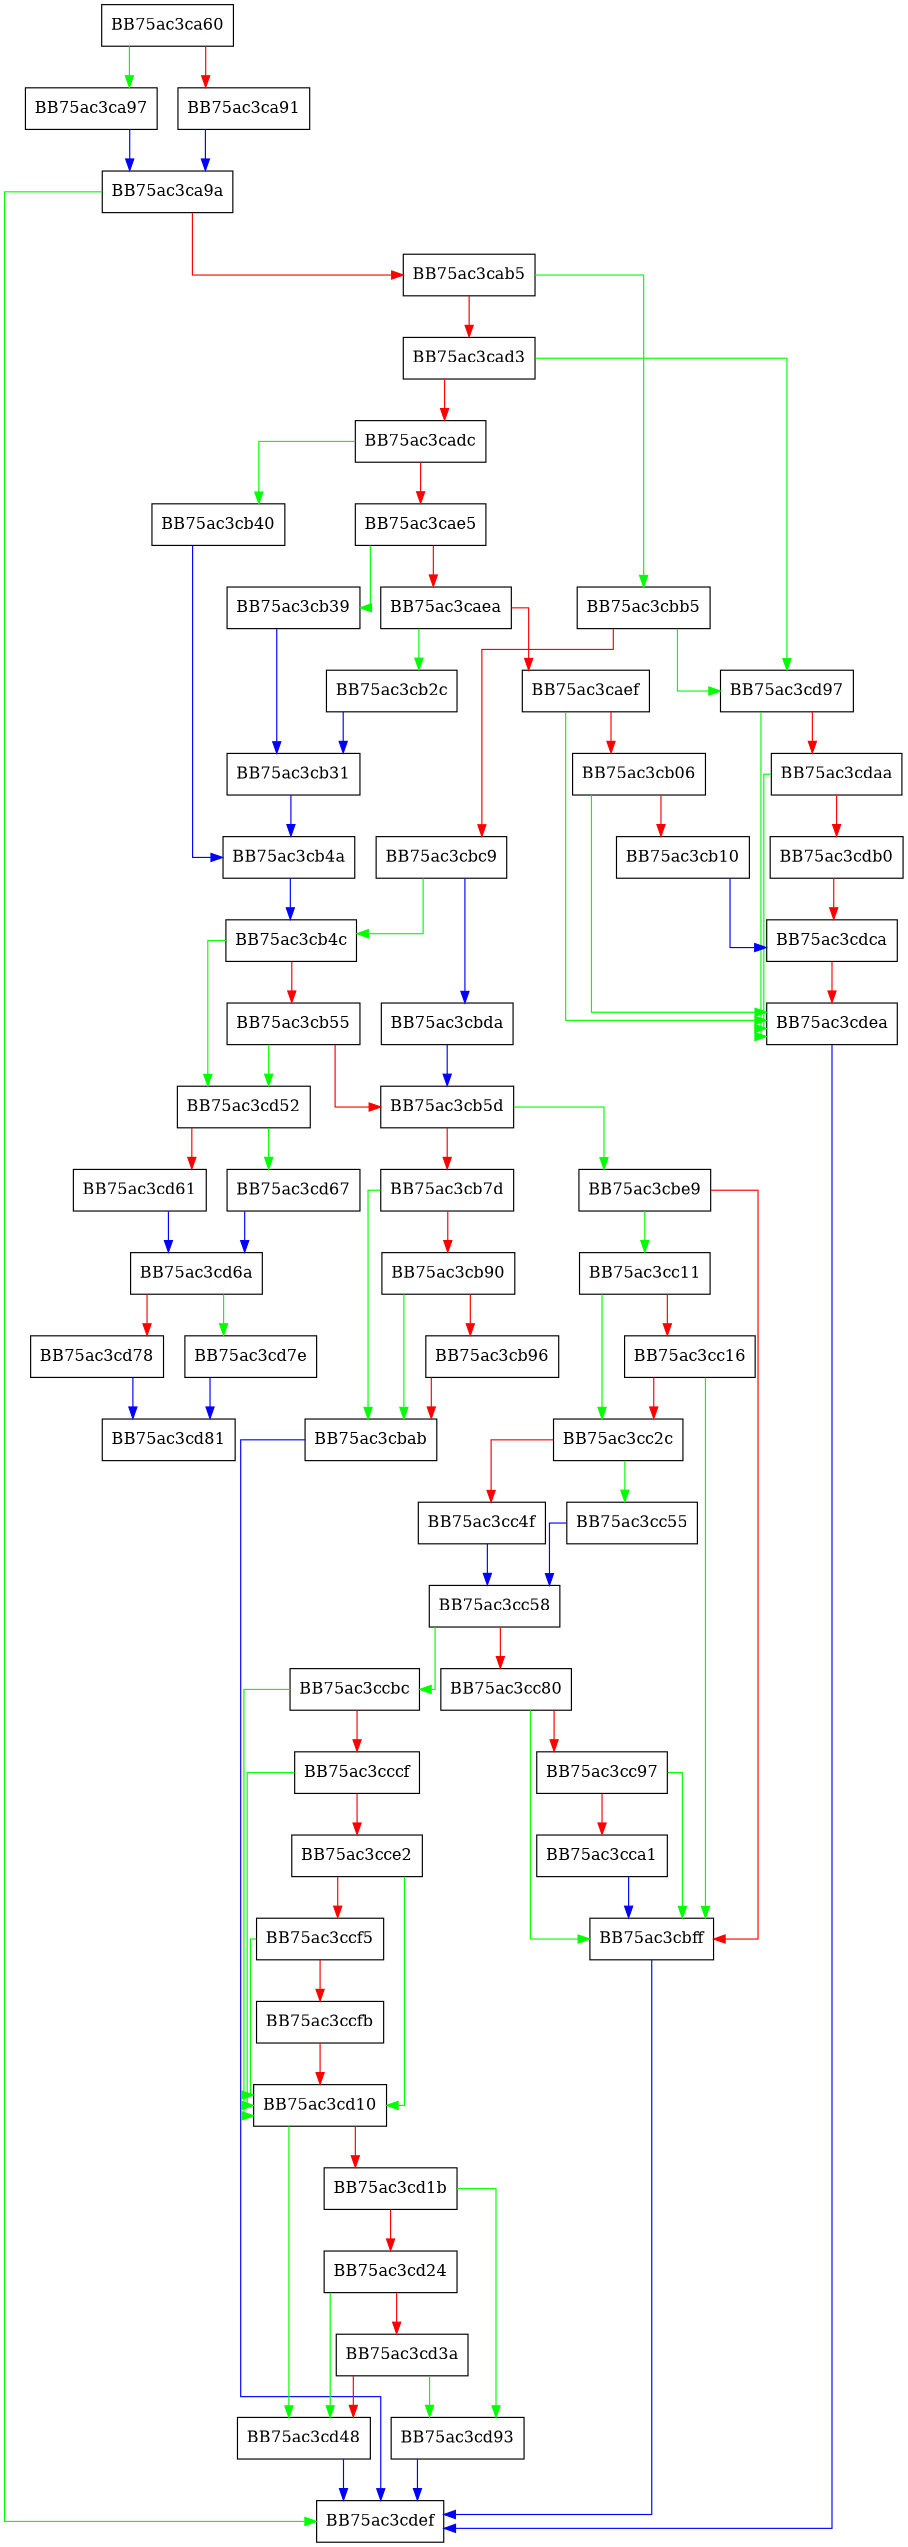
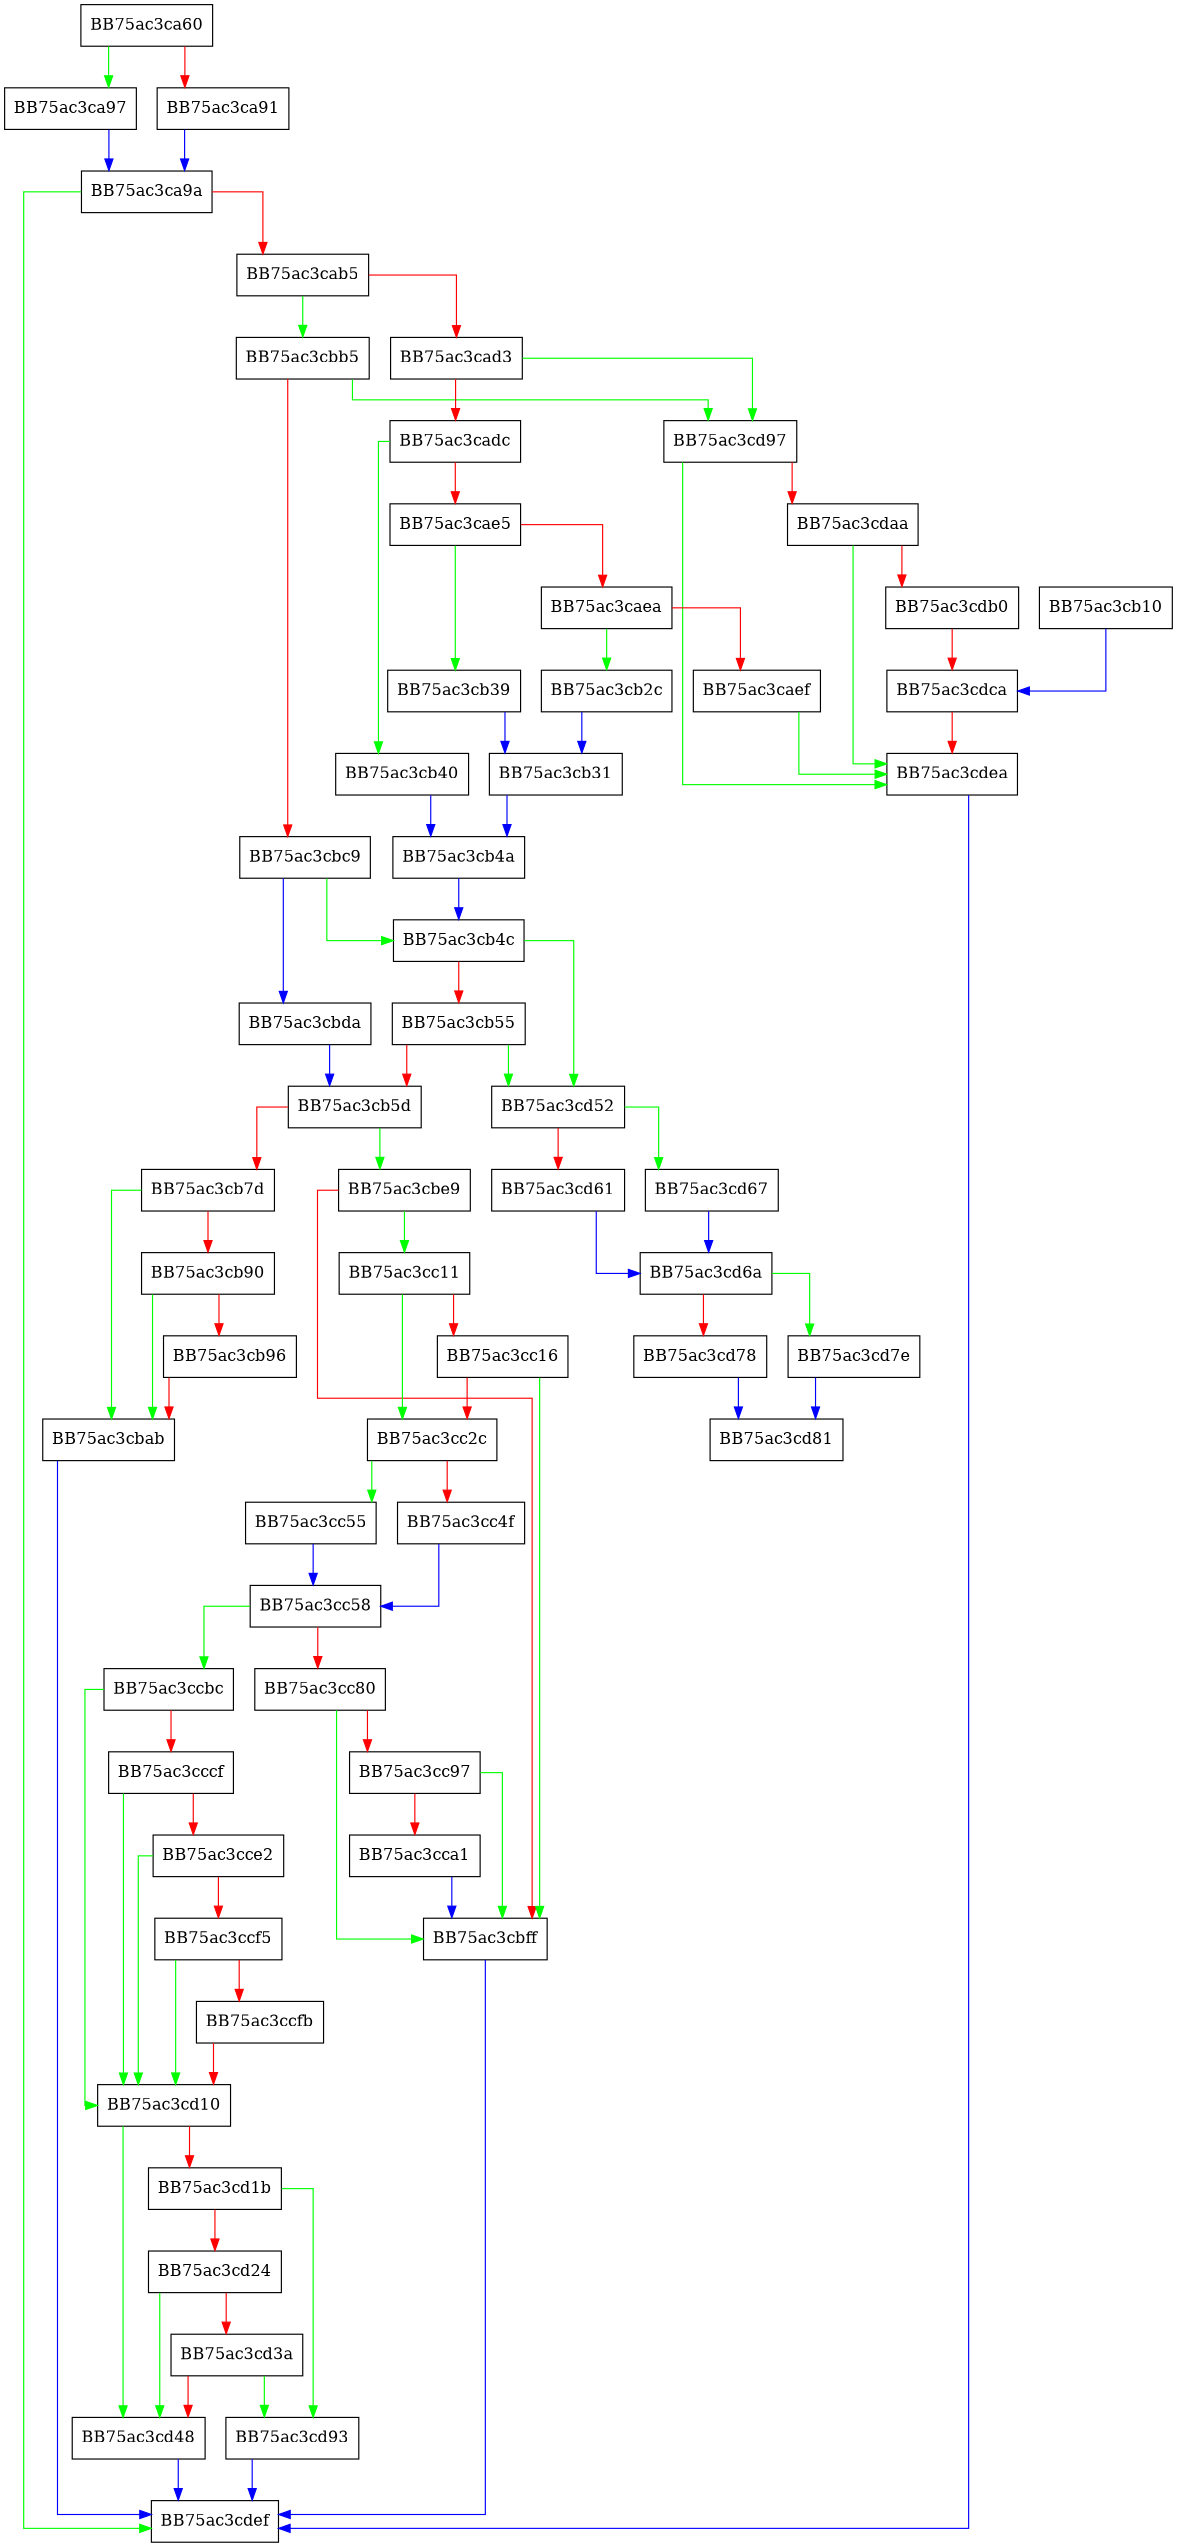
(639, 774) -> none
